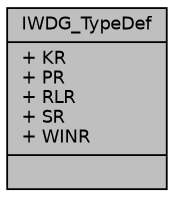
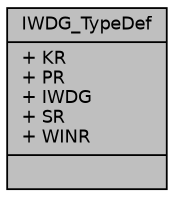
(49, 98) -> (57, 98)
